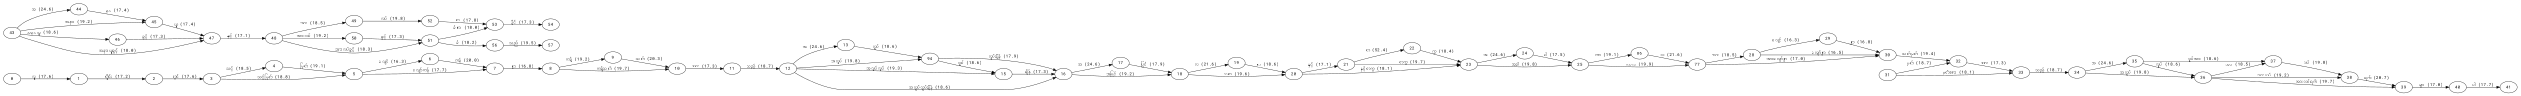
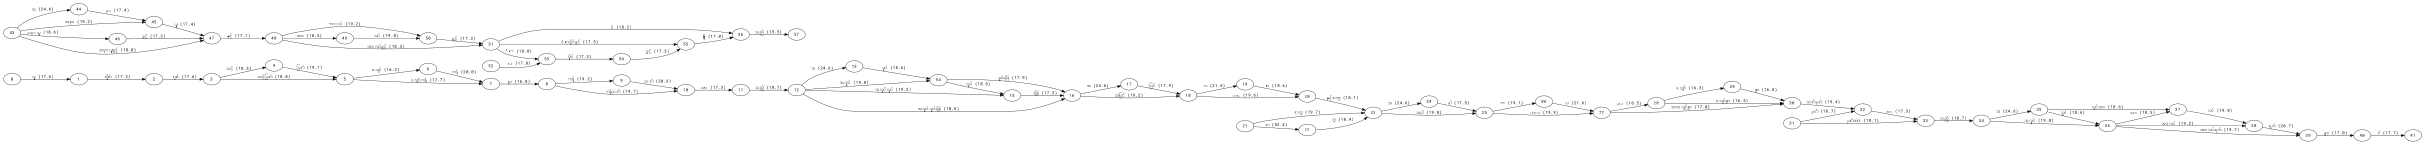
(390, 21) -> (385, 38)
none -> (686, 44)
(1318, 70) -> none
